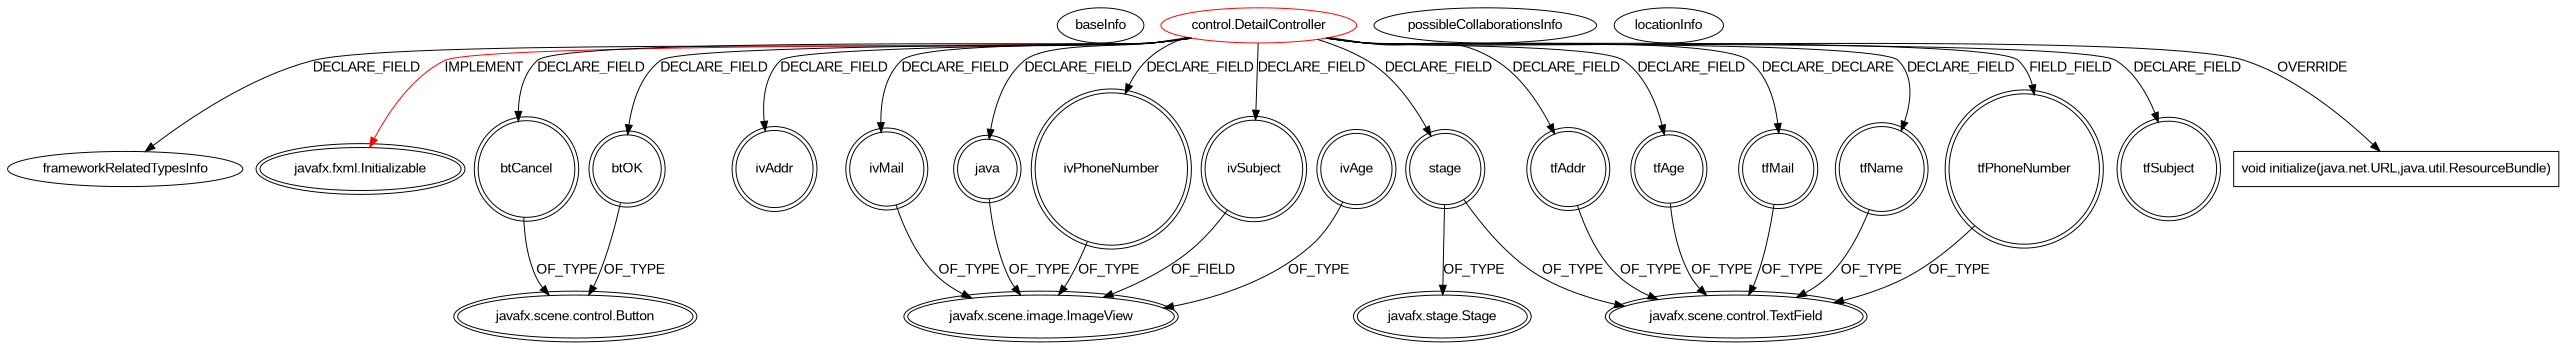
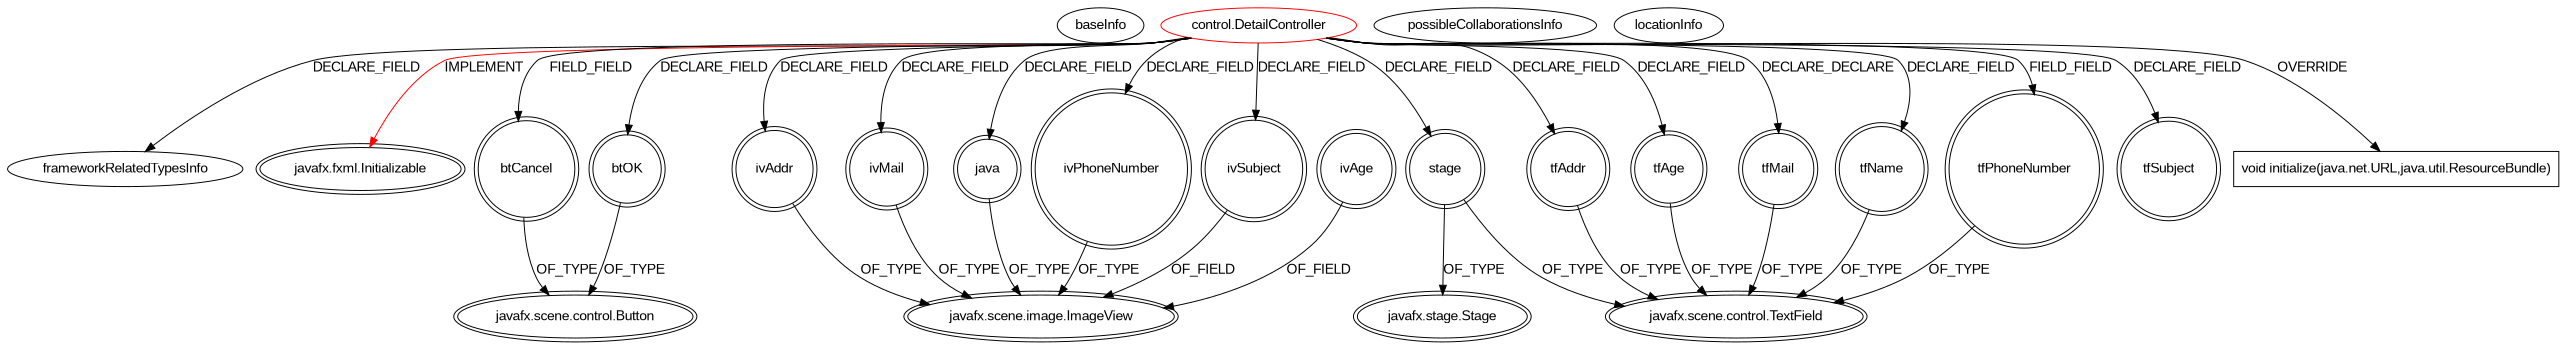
(591, 68) -> (591, 68)
none -> (846, 267)
(1319, 270) -> (1319, 270)
